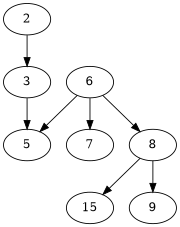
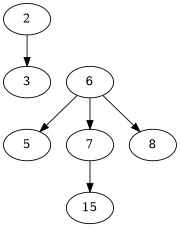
(27, 109) -> none
(125, 173) -> (90, 172)
(153, 208) -> none
